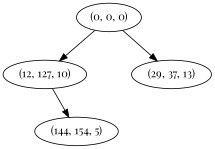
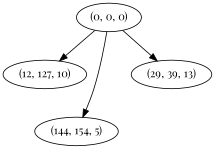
(172, 74) -> (172, 74)
(59, 100) -> (99, 71)
